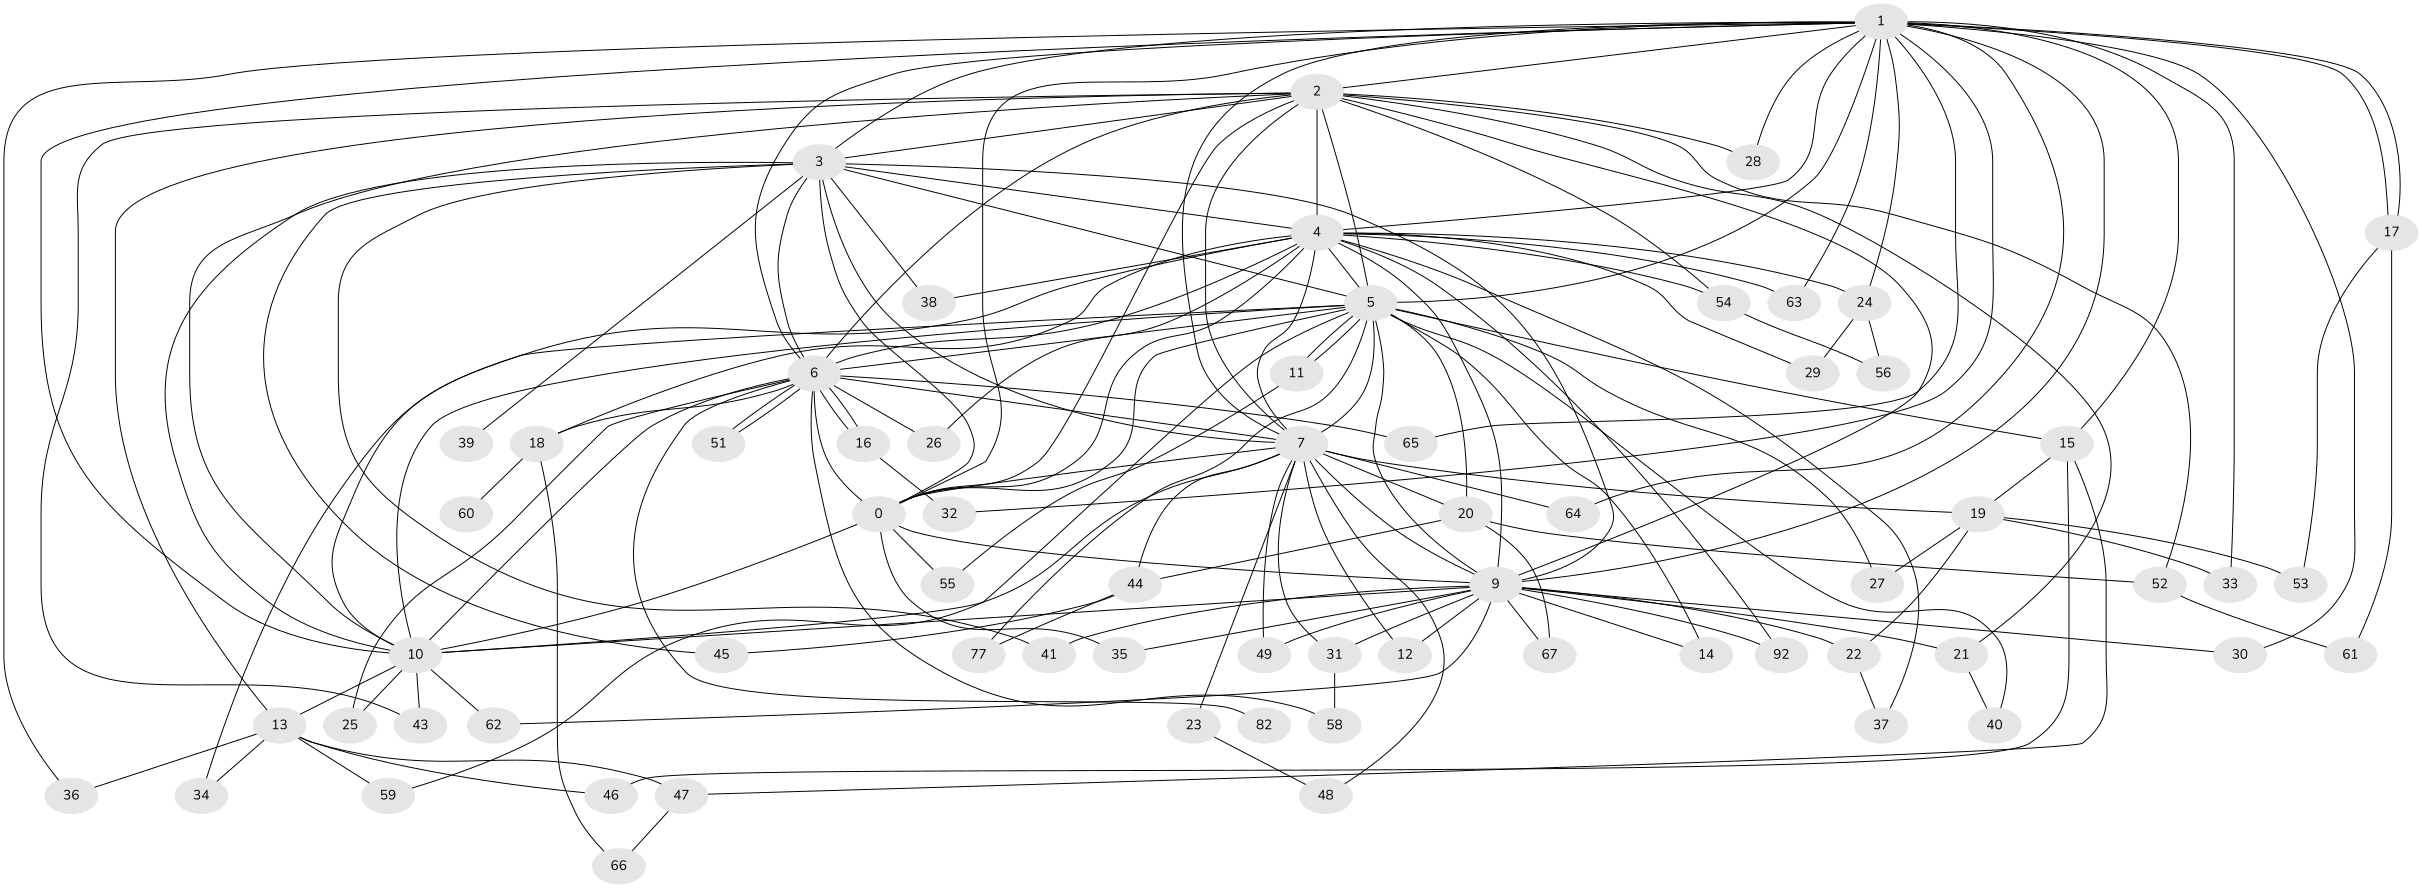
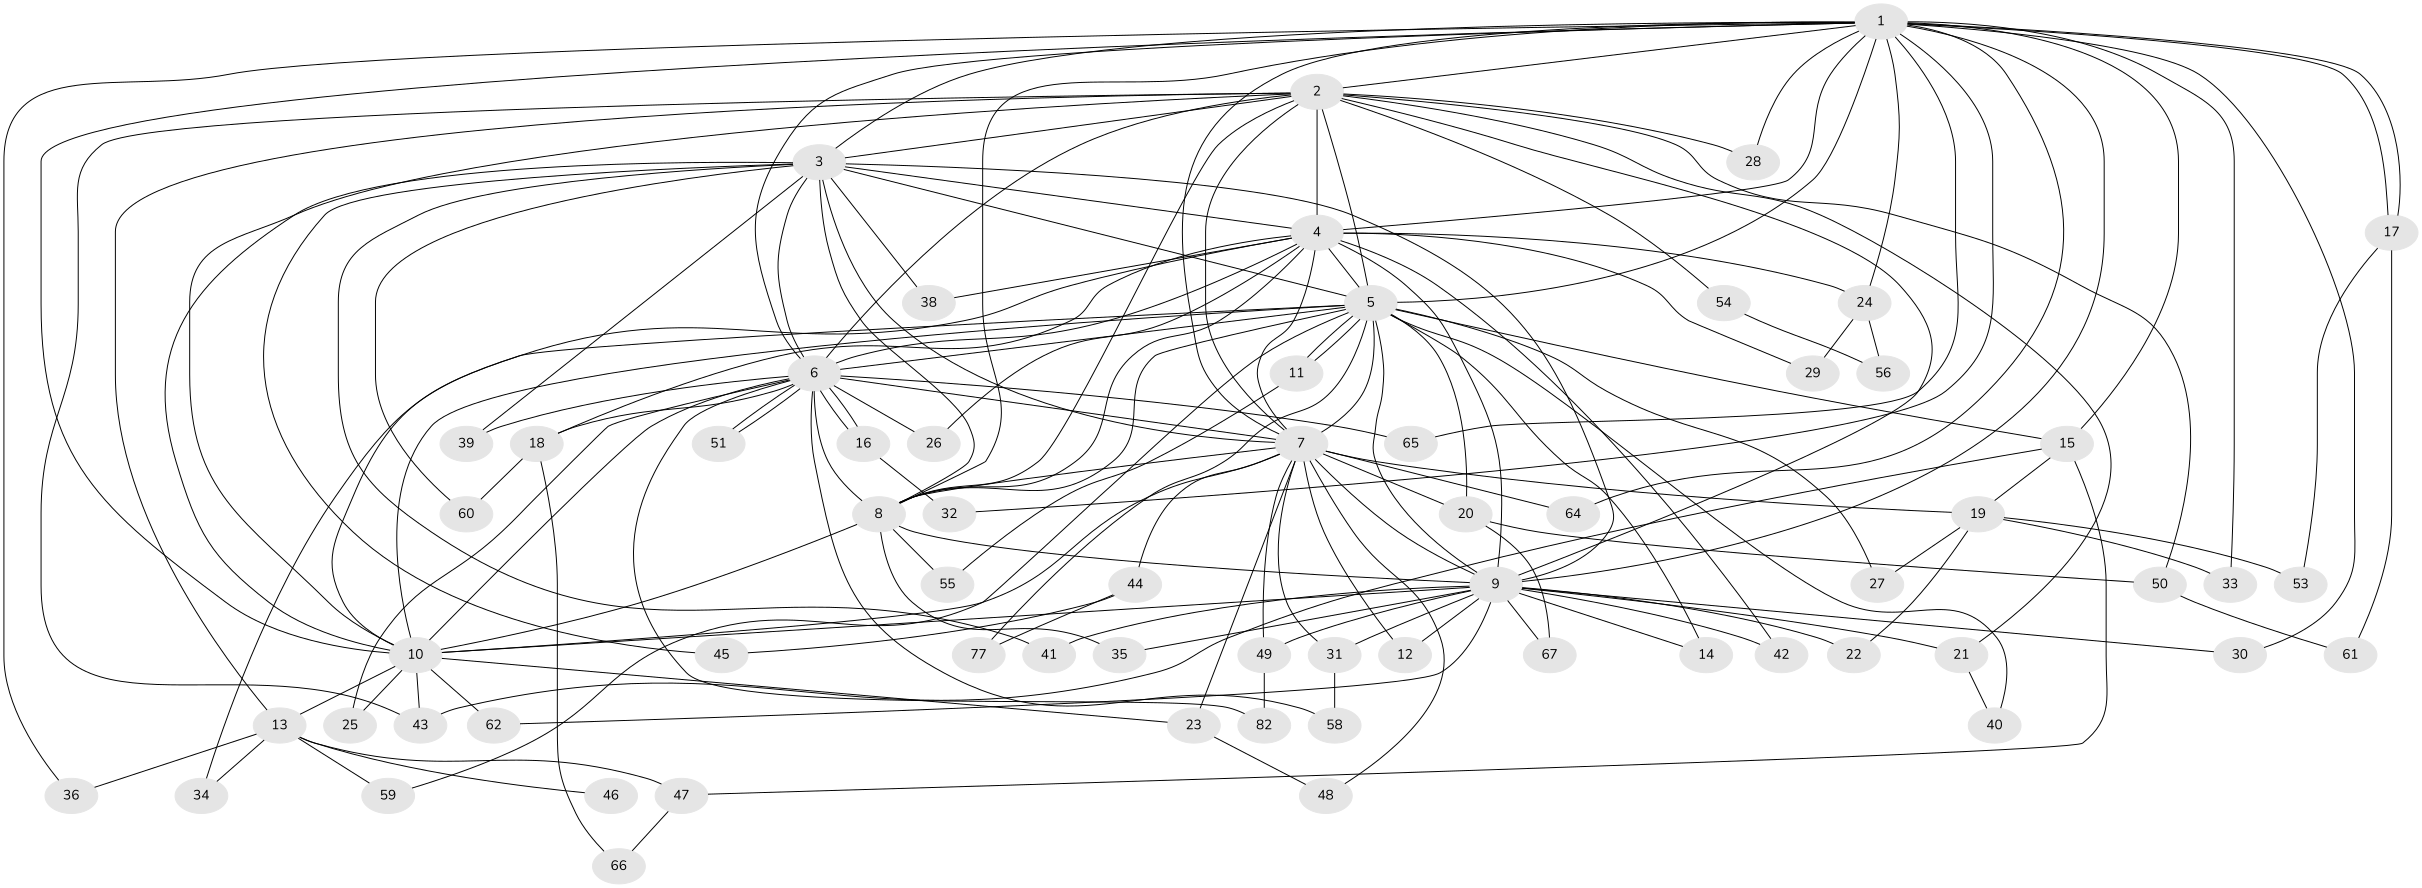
none -> (461, 231)
(1480, 248) -> none
(1794, 303) -> none
none -> (628, 397)
(879, 514) -> (879, 514)
(1301, 549) -> none
(2160, 585) -> (2160, 585)
(1782, 655) -> (1782, 655)
none -> (641, 676)
none -> (1264, 686)
(1881, 726) -> none
(1224, 770) -> (1283, 617)
